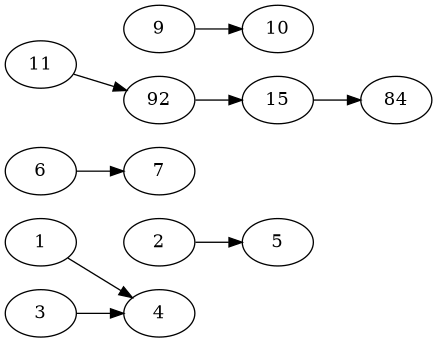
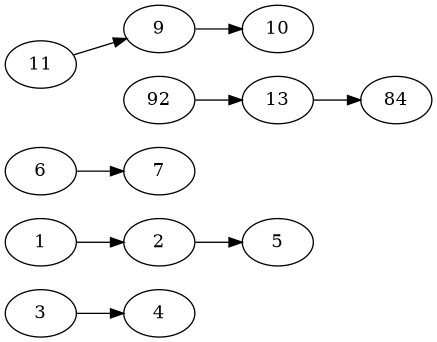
(94, 80) -> (94, 49)
(278, 100) -> (278, 100)
(94, 274) -> (94, 242)
